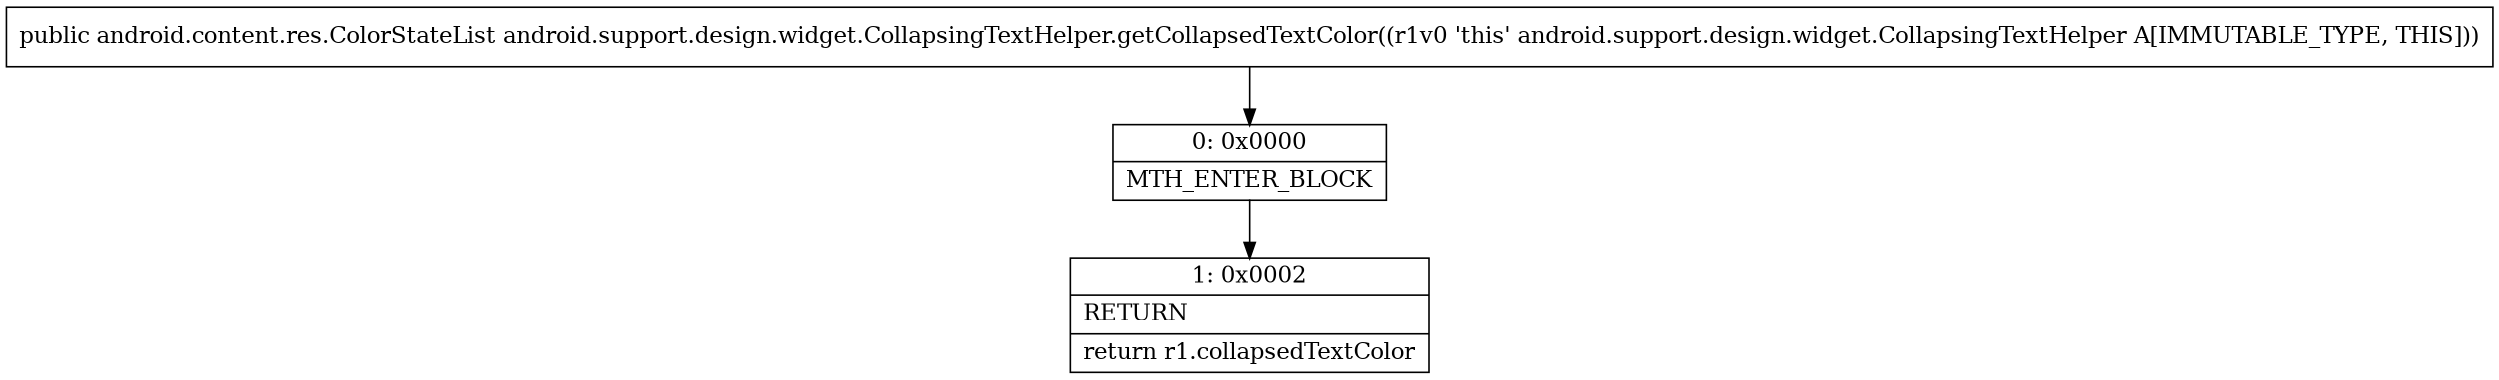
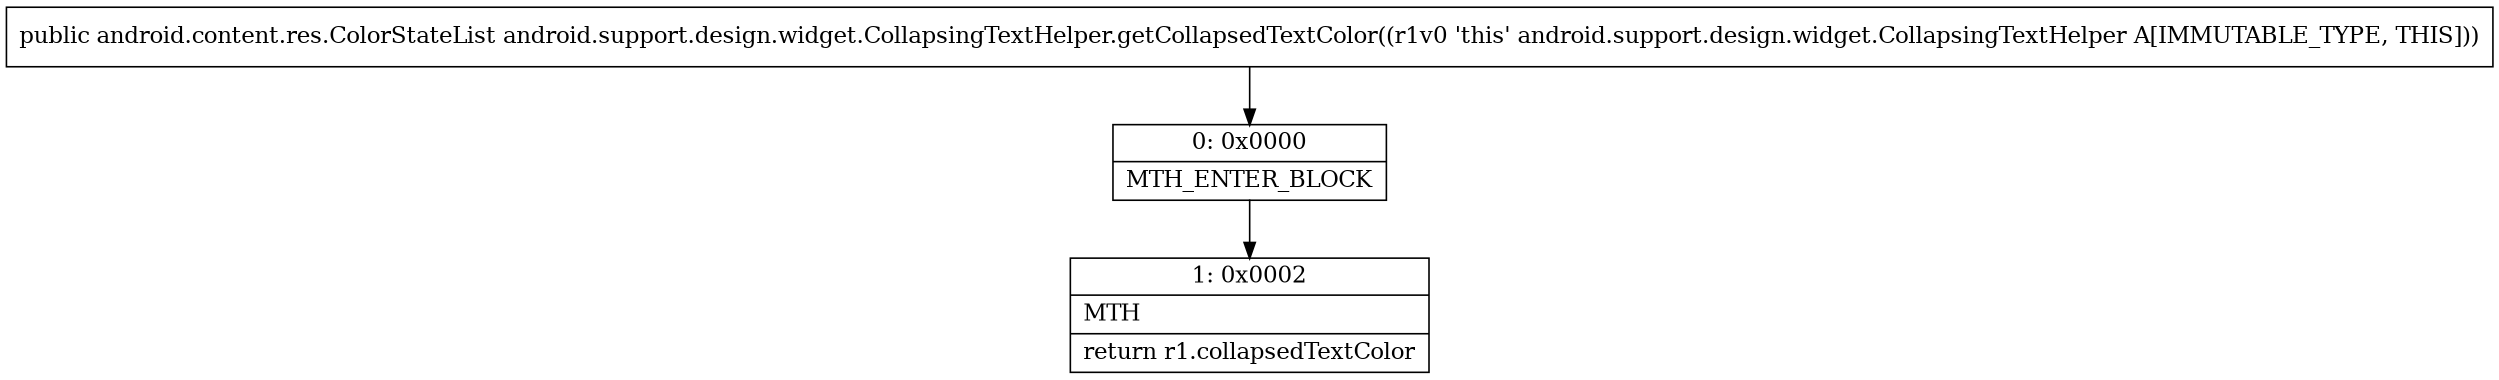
(1135, 314) -> (1112, 314)
